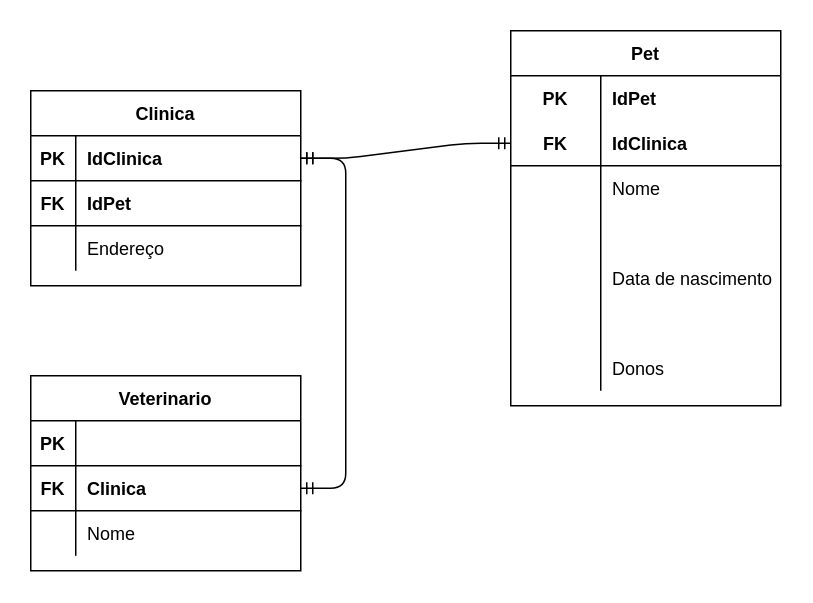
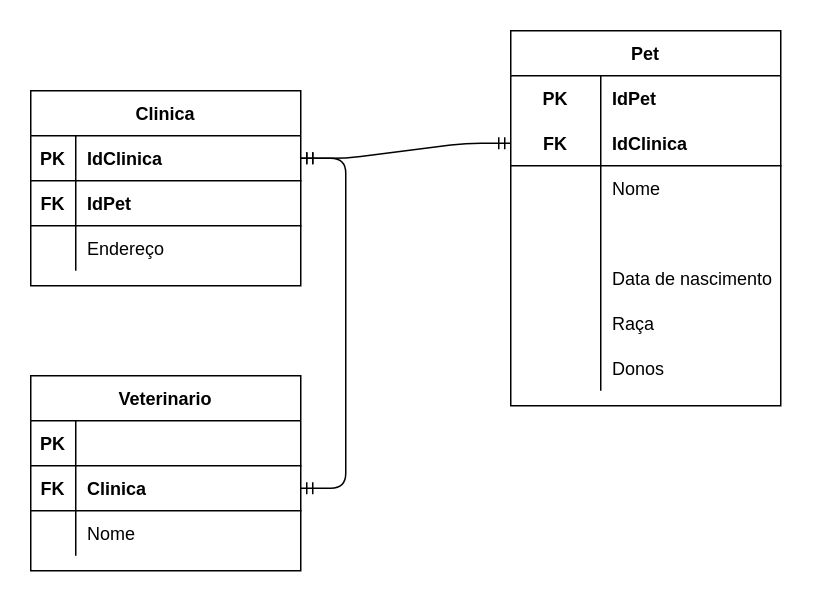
none -> (691, 323)
